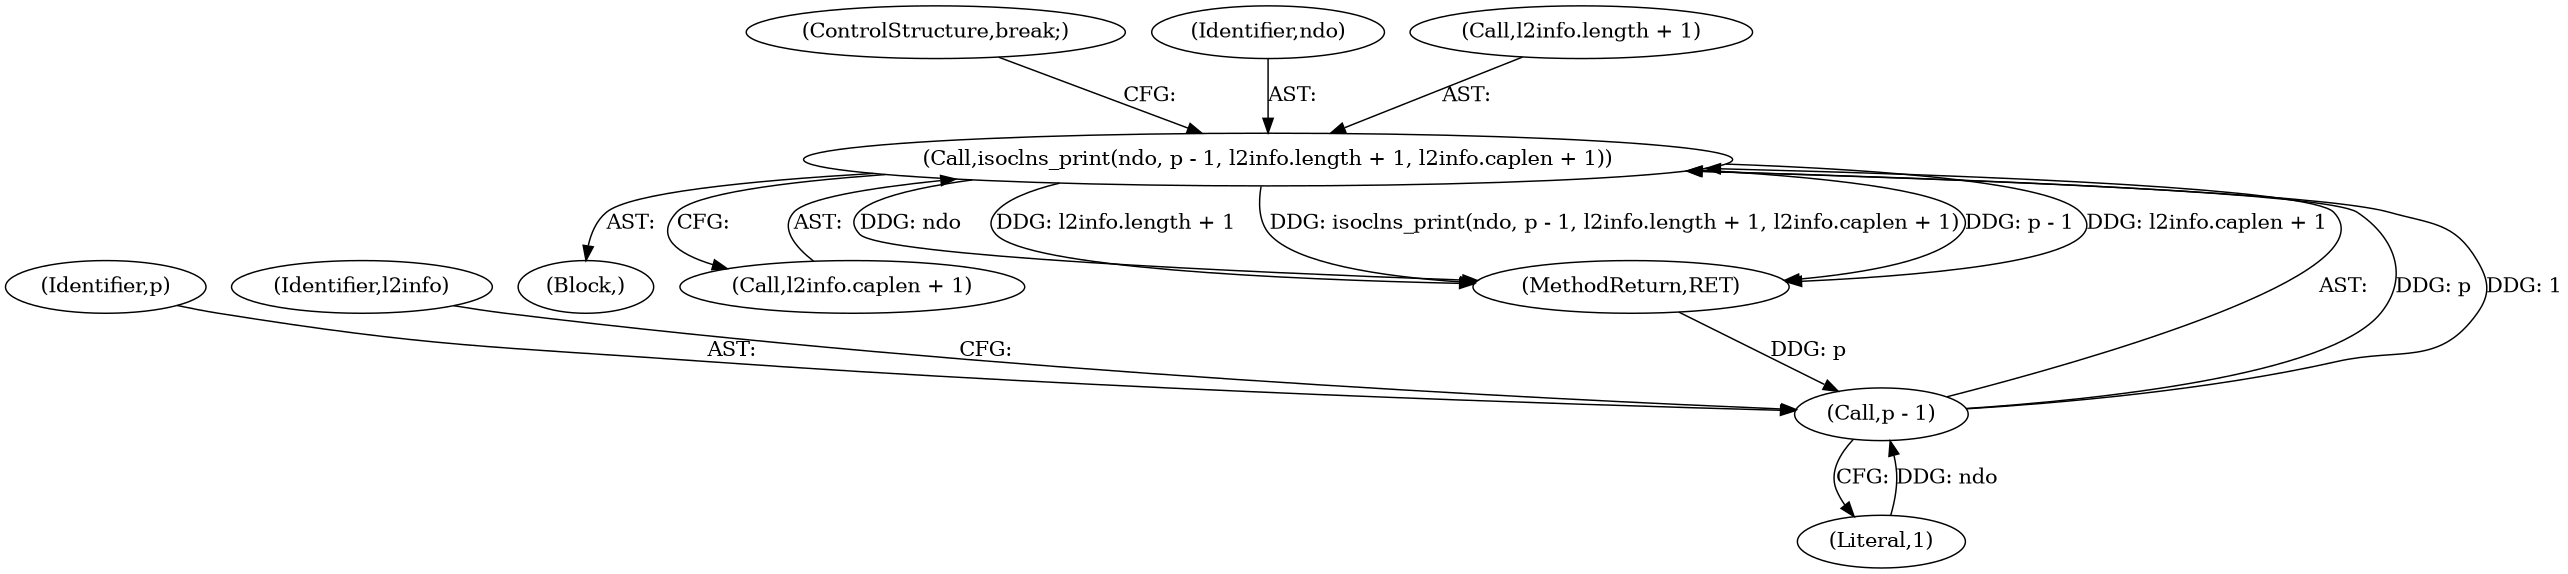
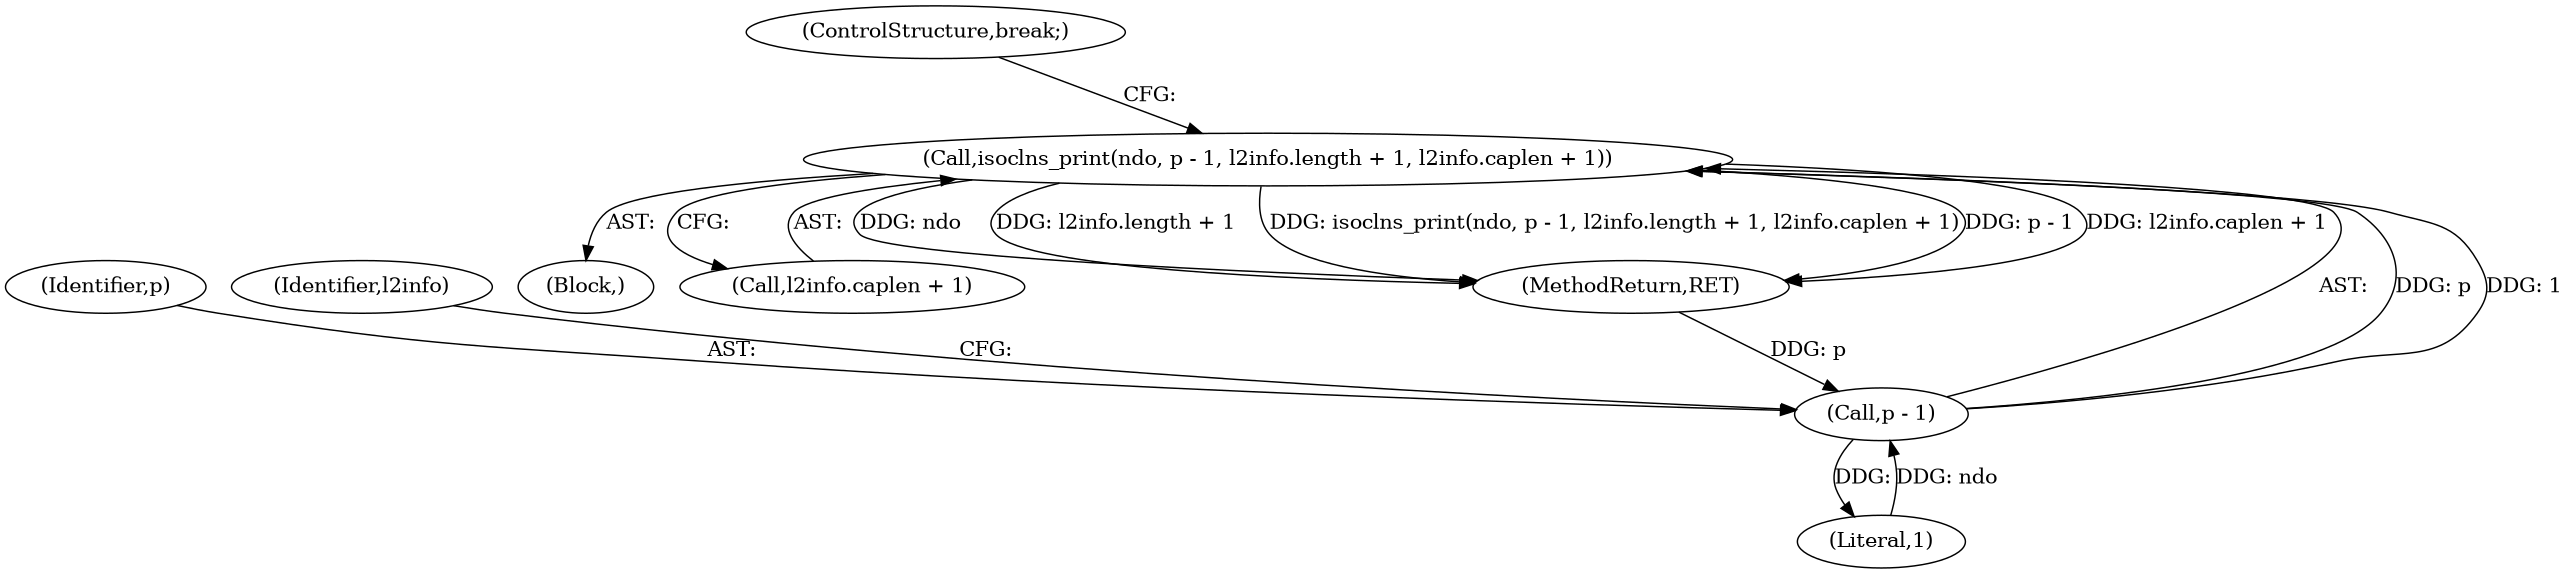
(1268, 32) -> none
(1581, 32) -> none
(1866, 478) -> (1866, 478)
